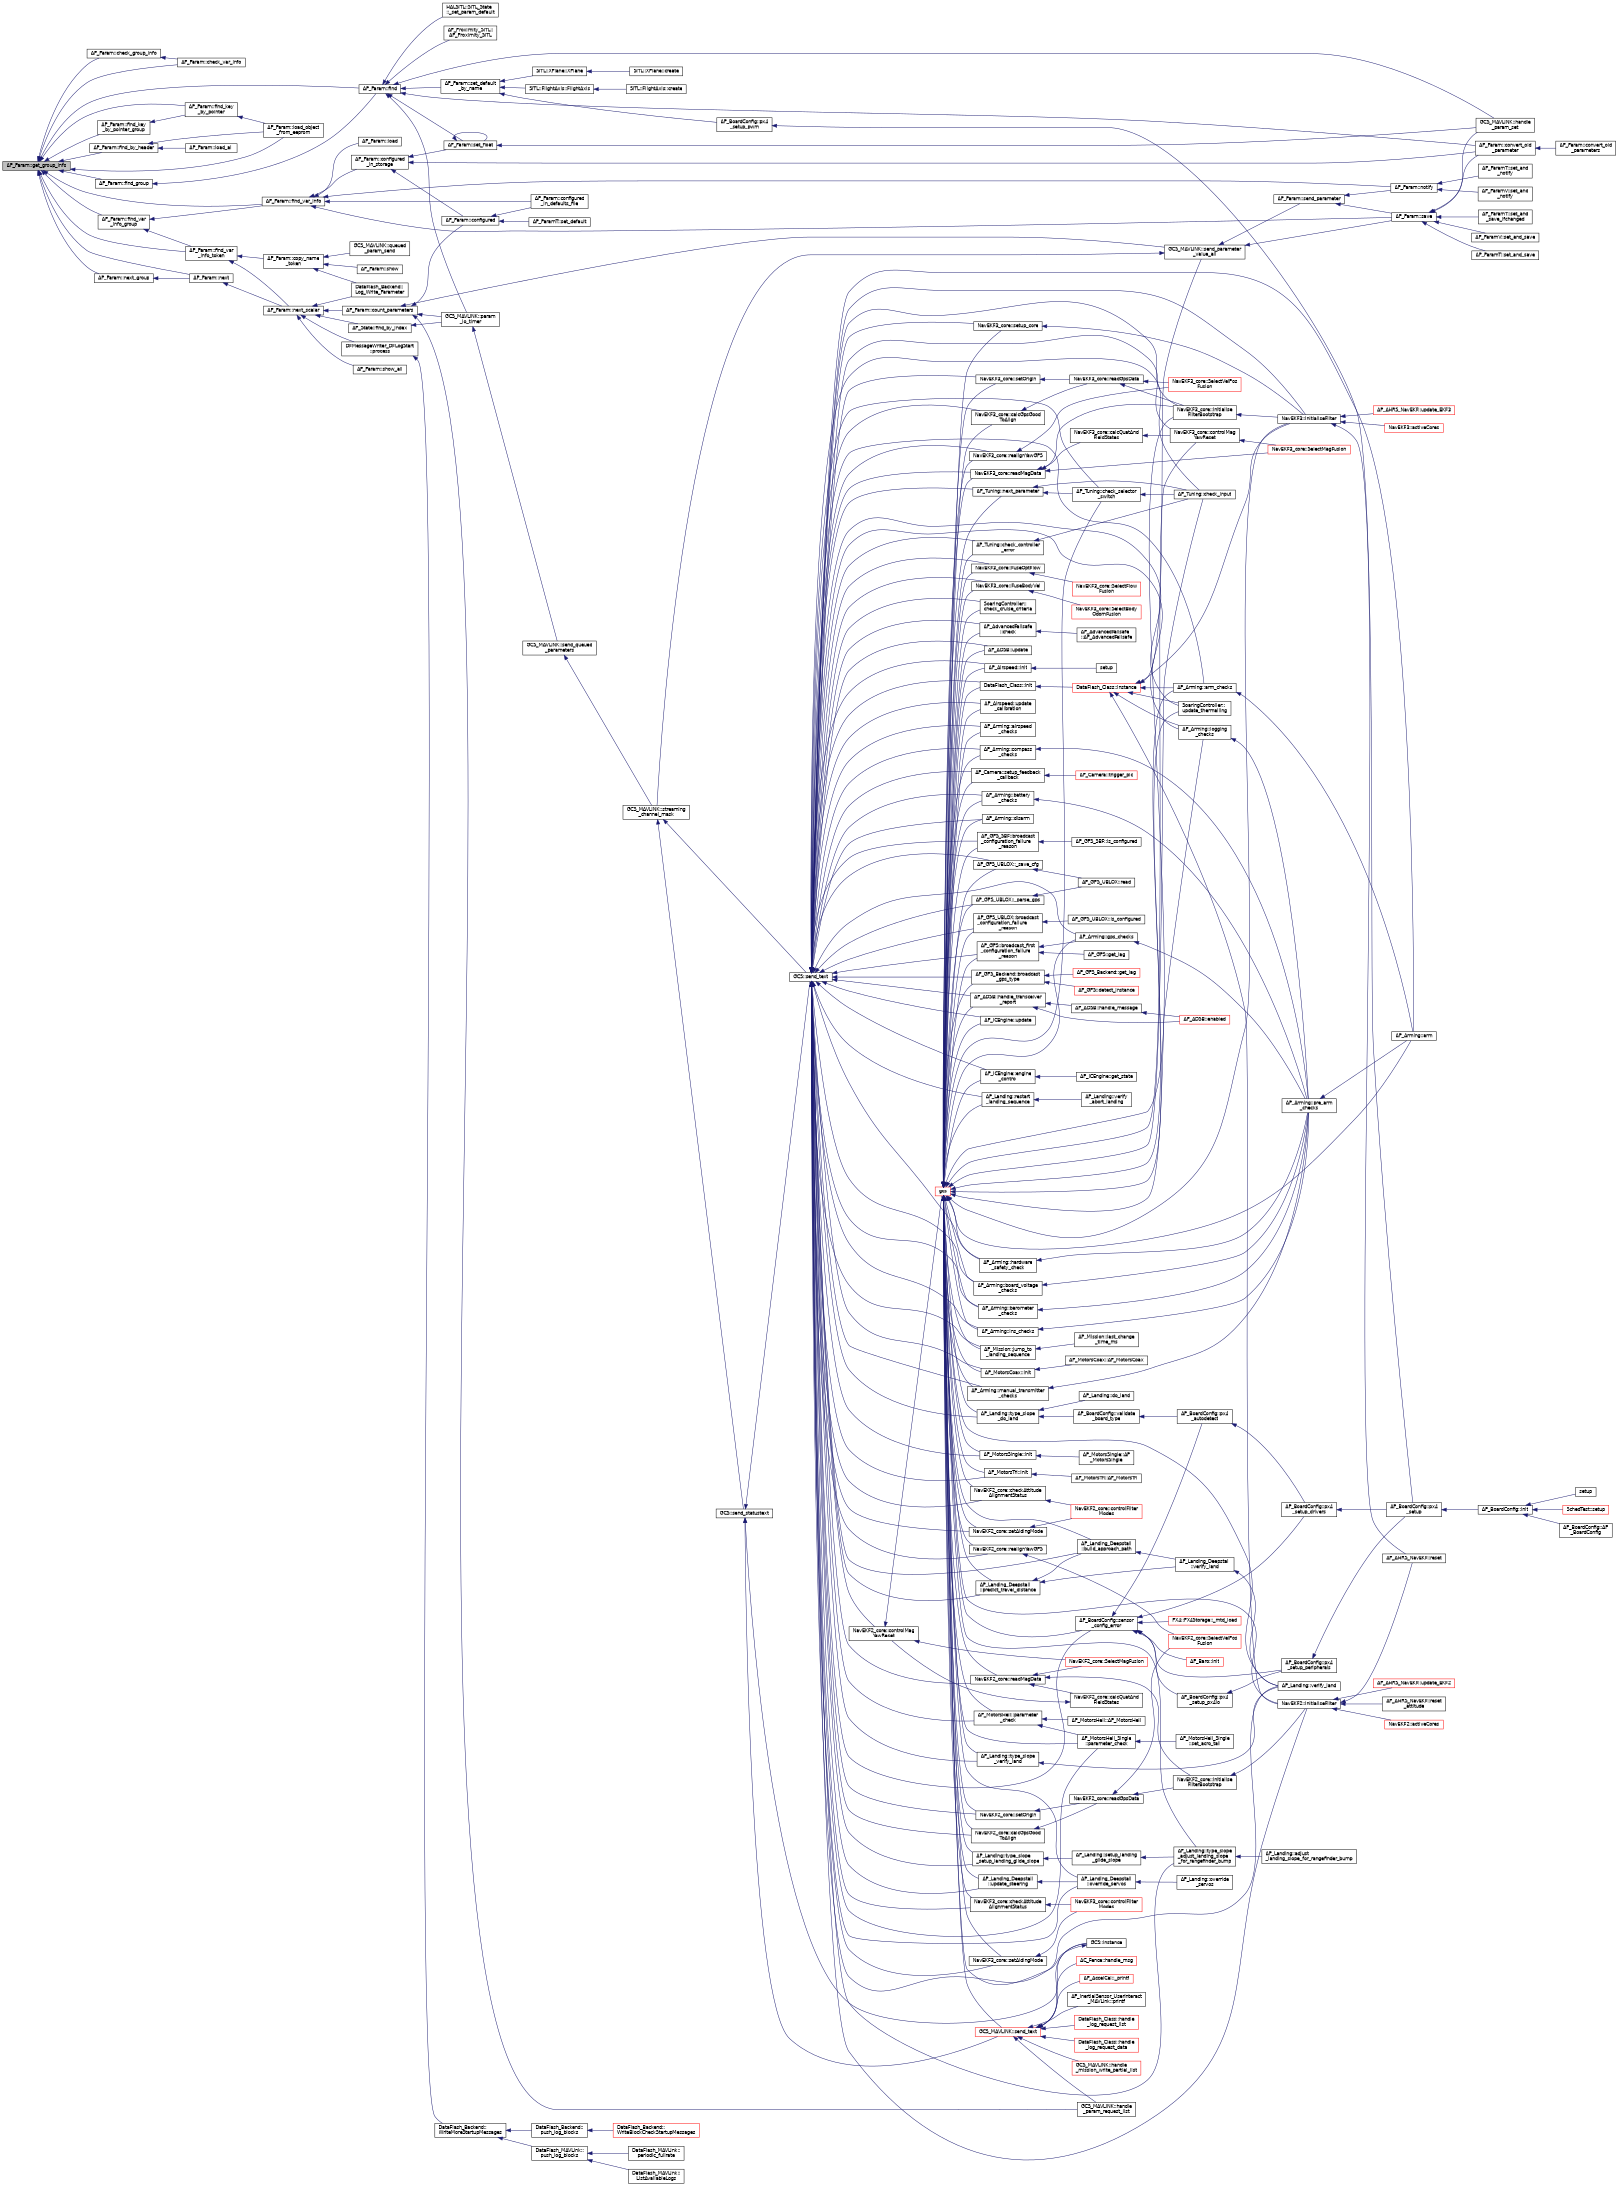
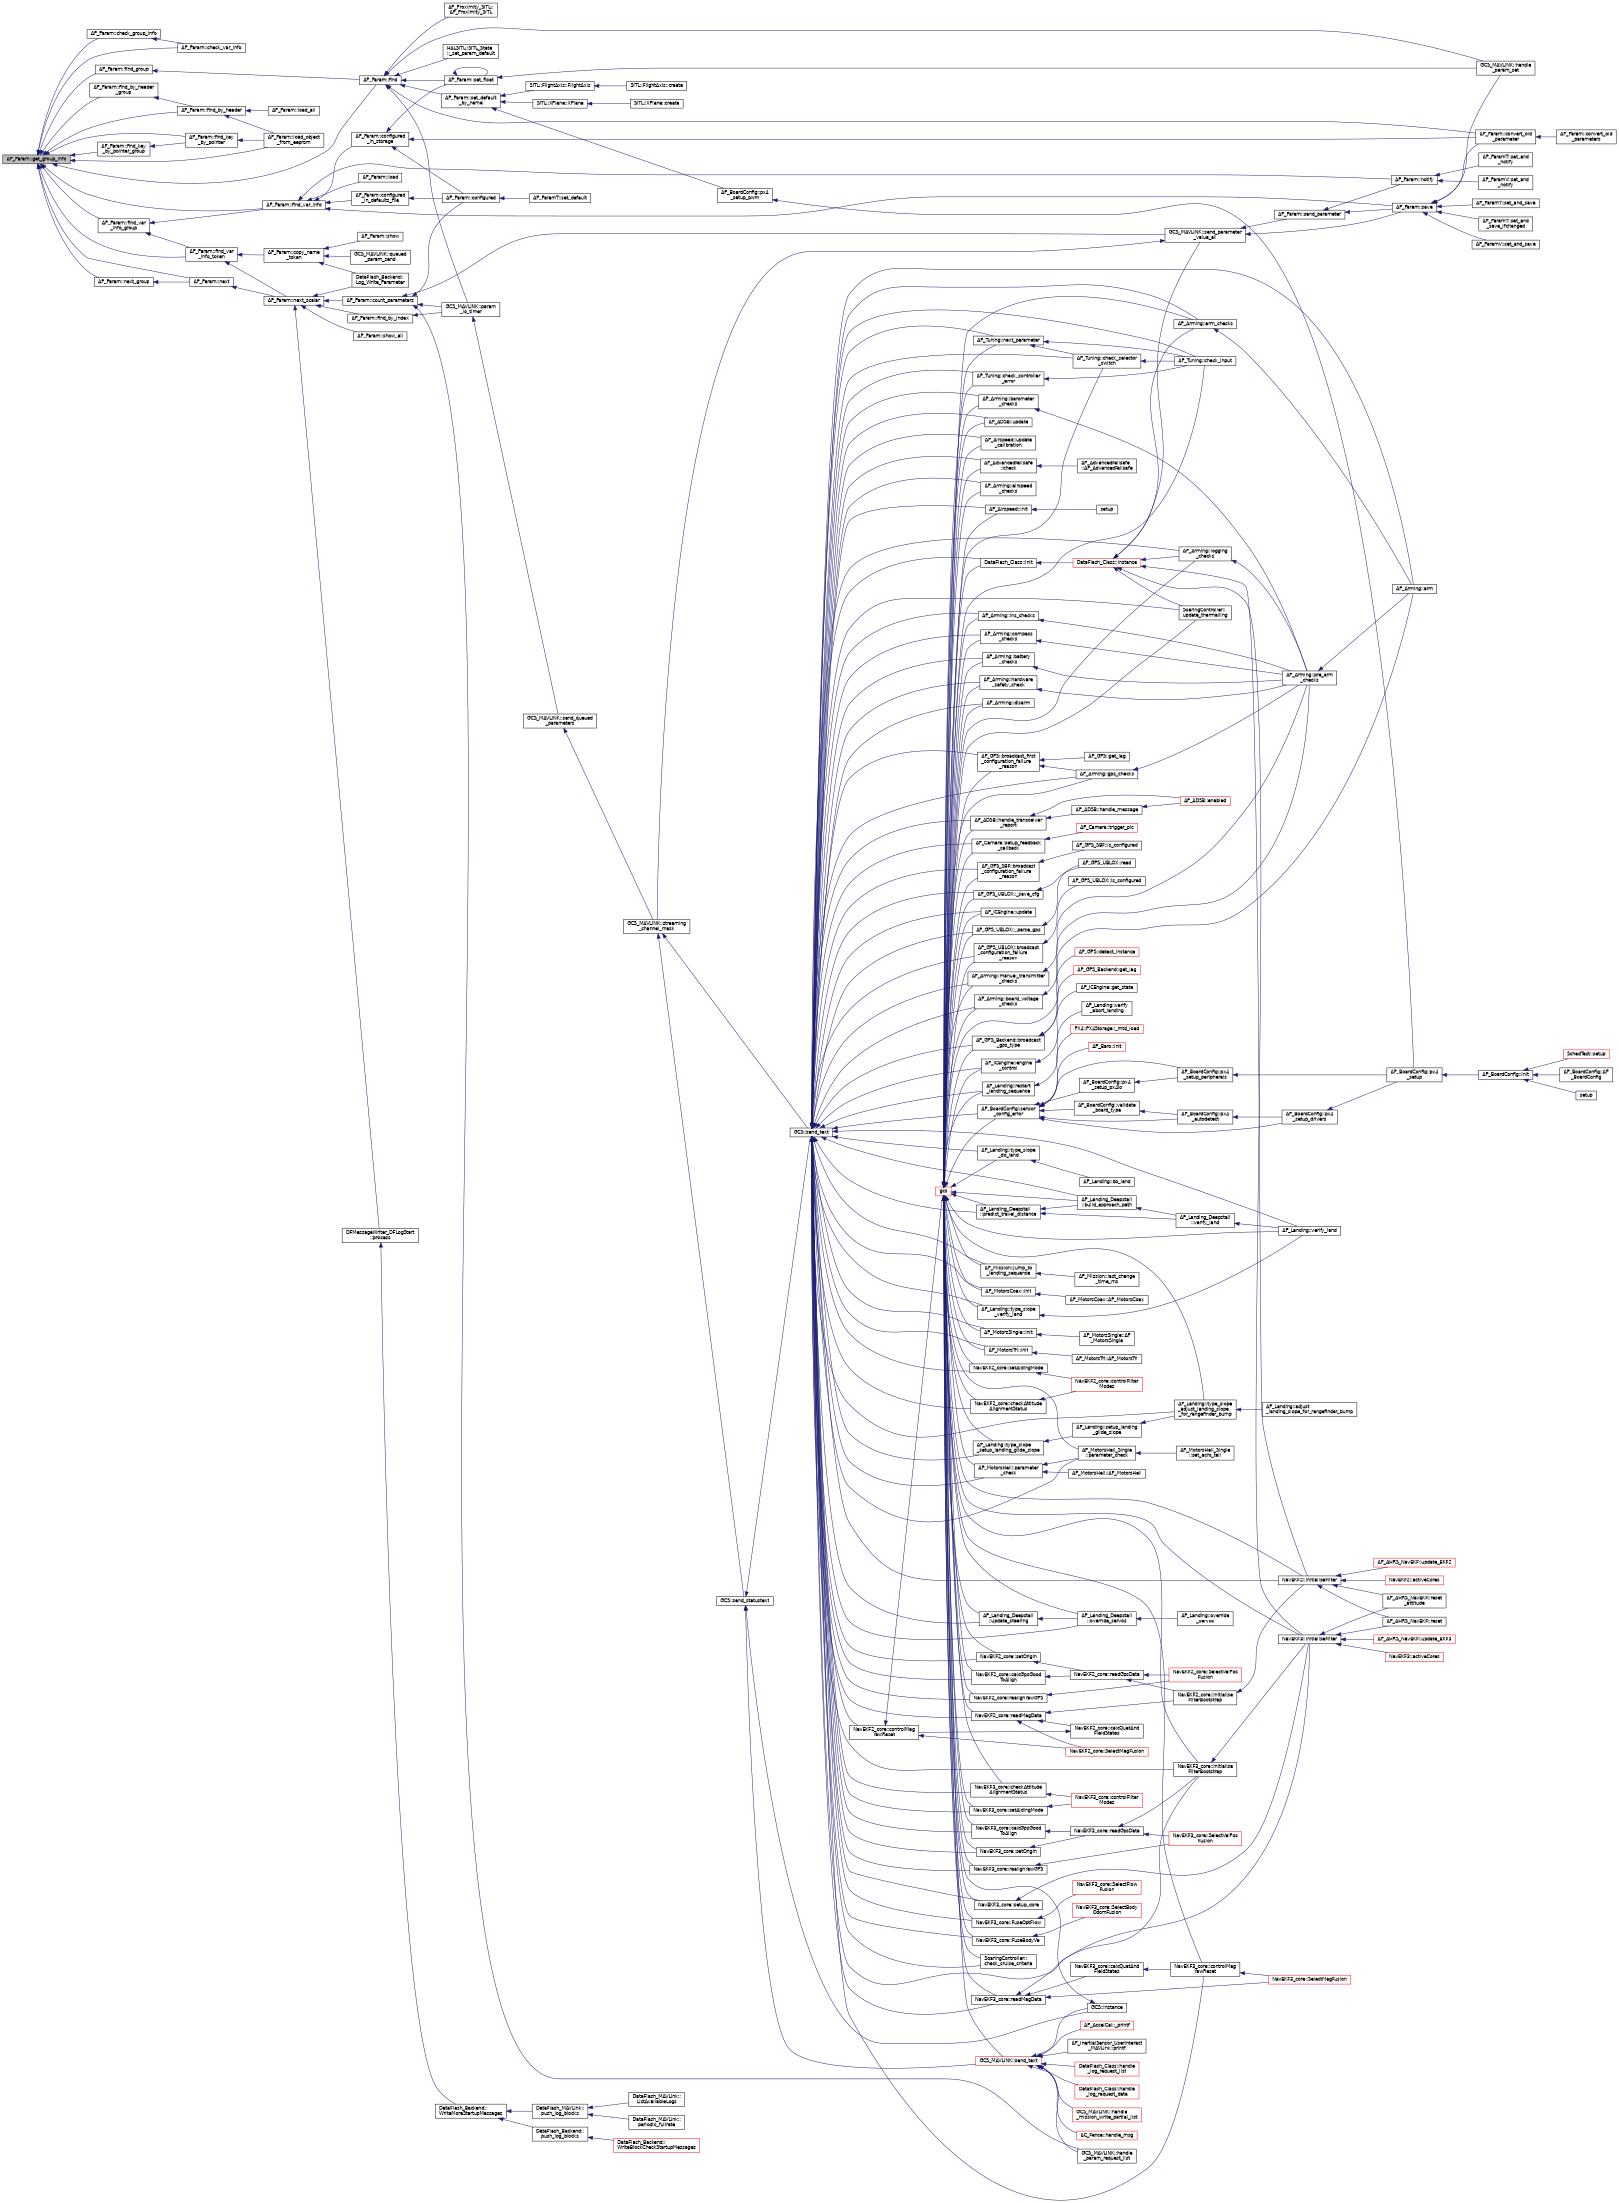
none -> (124, 90)
(513, 211) -> (428, 198)
(380, 328) -> (380, 319)
(1059, 1417) -> (1059, 1110)
none -> (1356, 1619)
